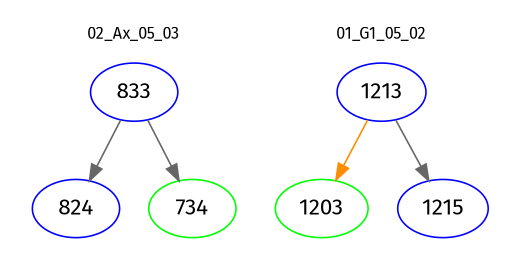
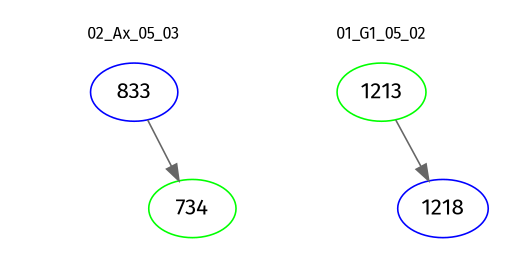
(382, 92) -> (382, 92)
(76, 209) -> none
(322, 209) -> none
(443, 209) -> (443, 209)
